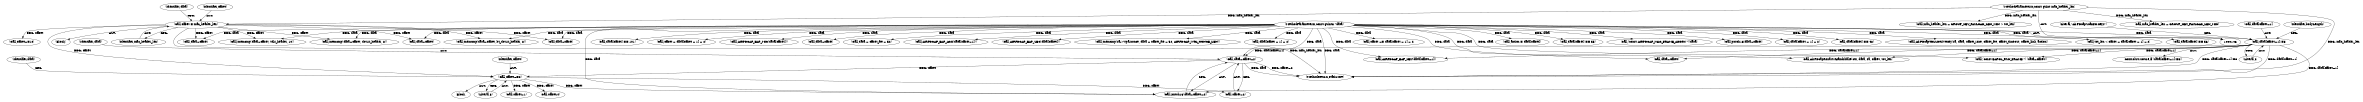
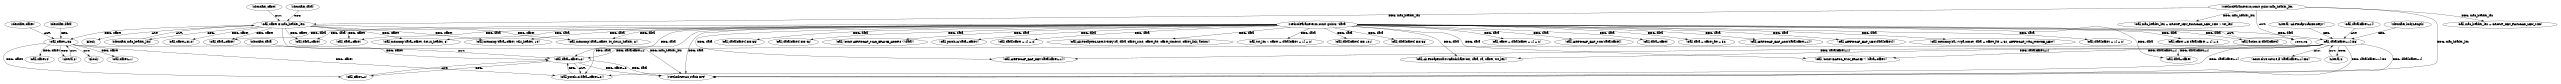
(875, 68) -> (310, 46)
